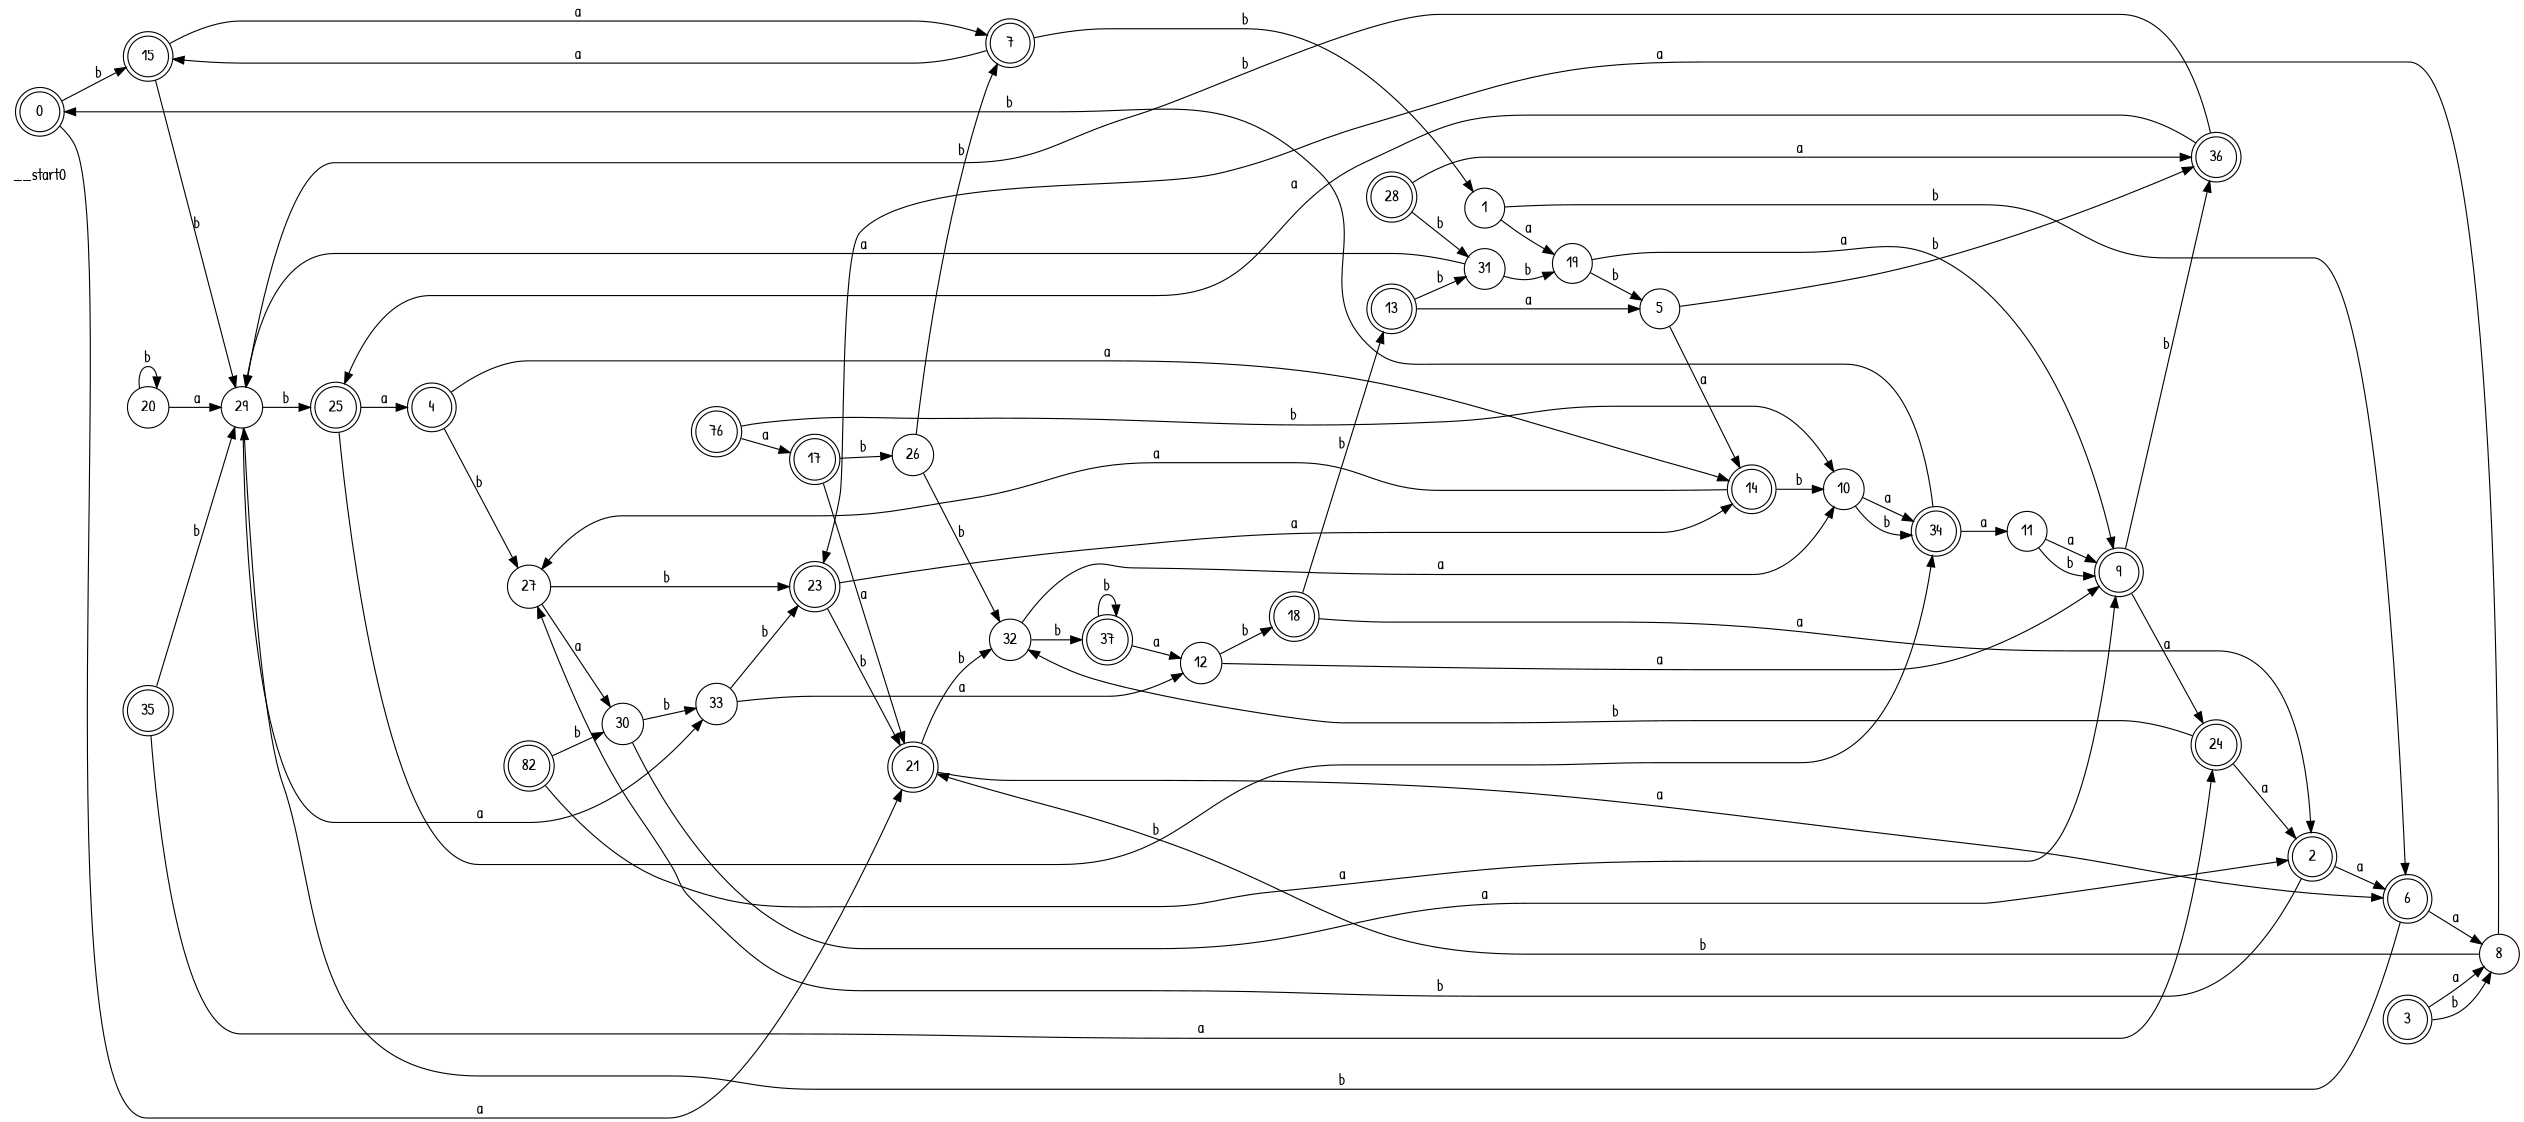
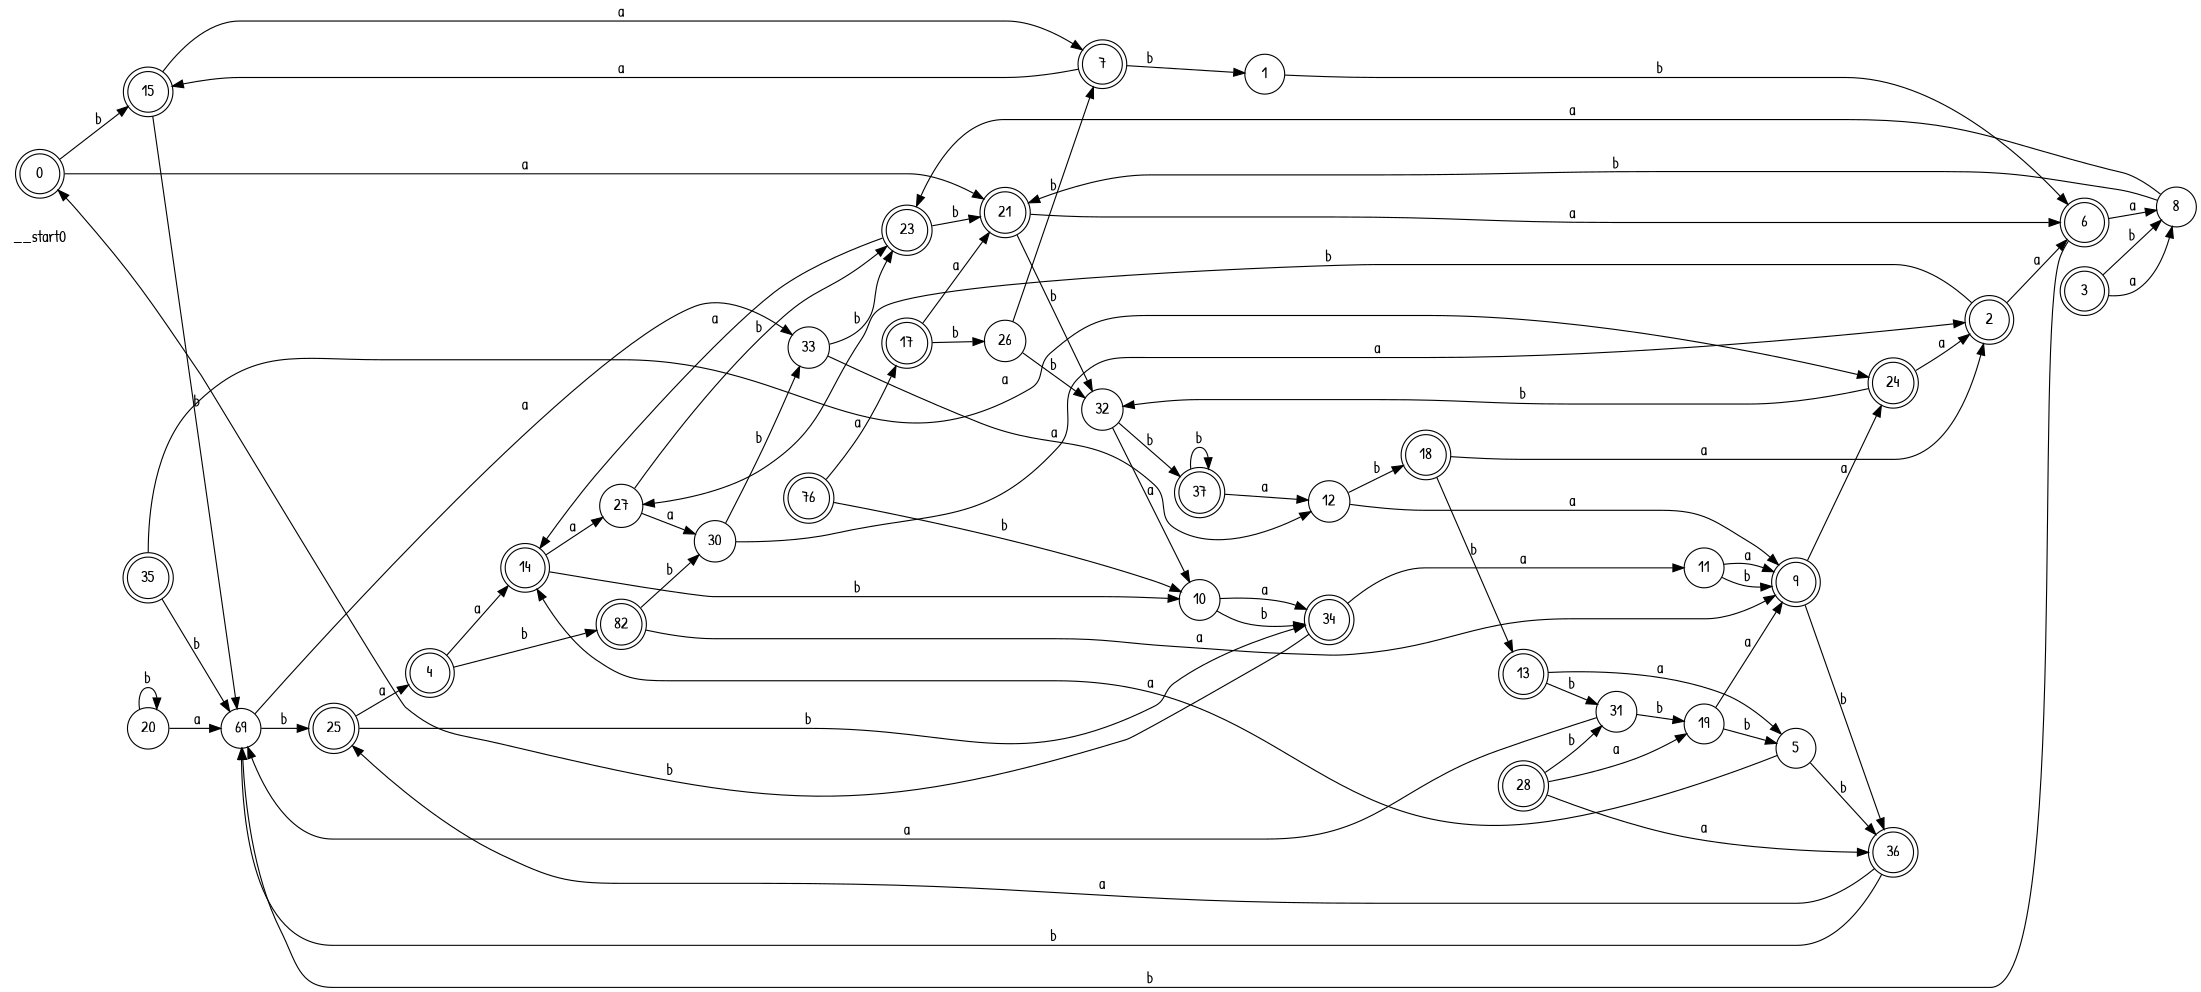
(1522, 235) -> (1614, 766)
(242, 407) -> (241, 728)
(478, 493) -> (520, 650)
